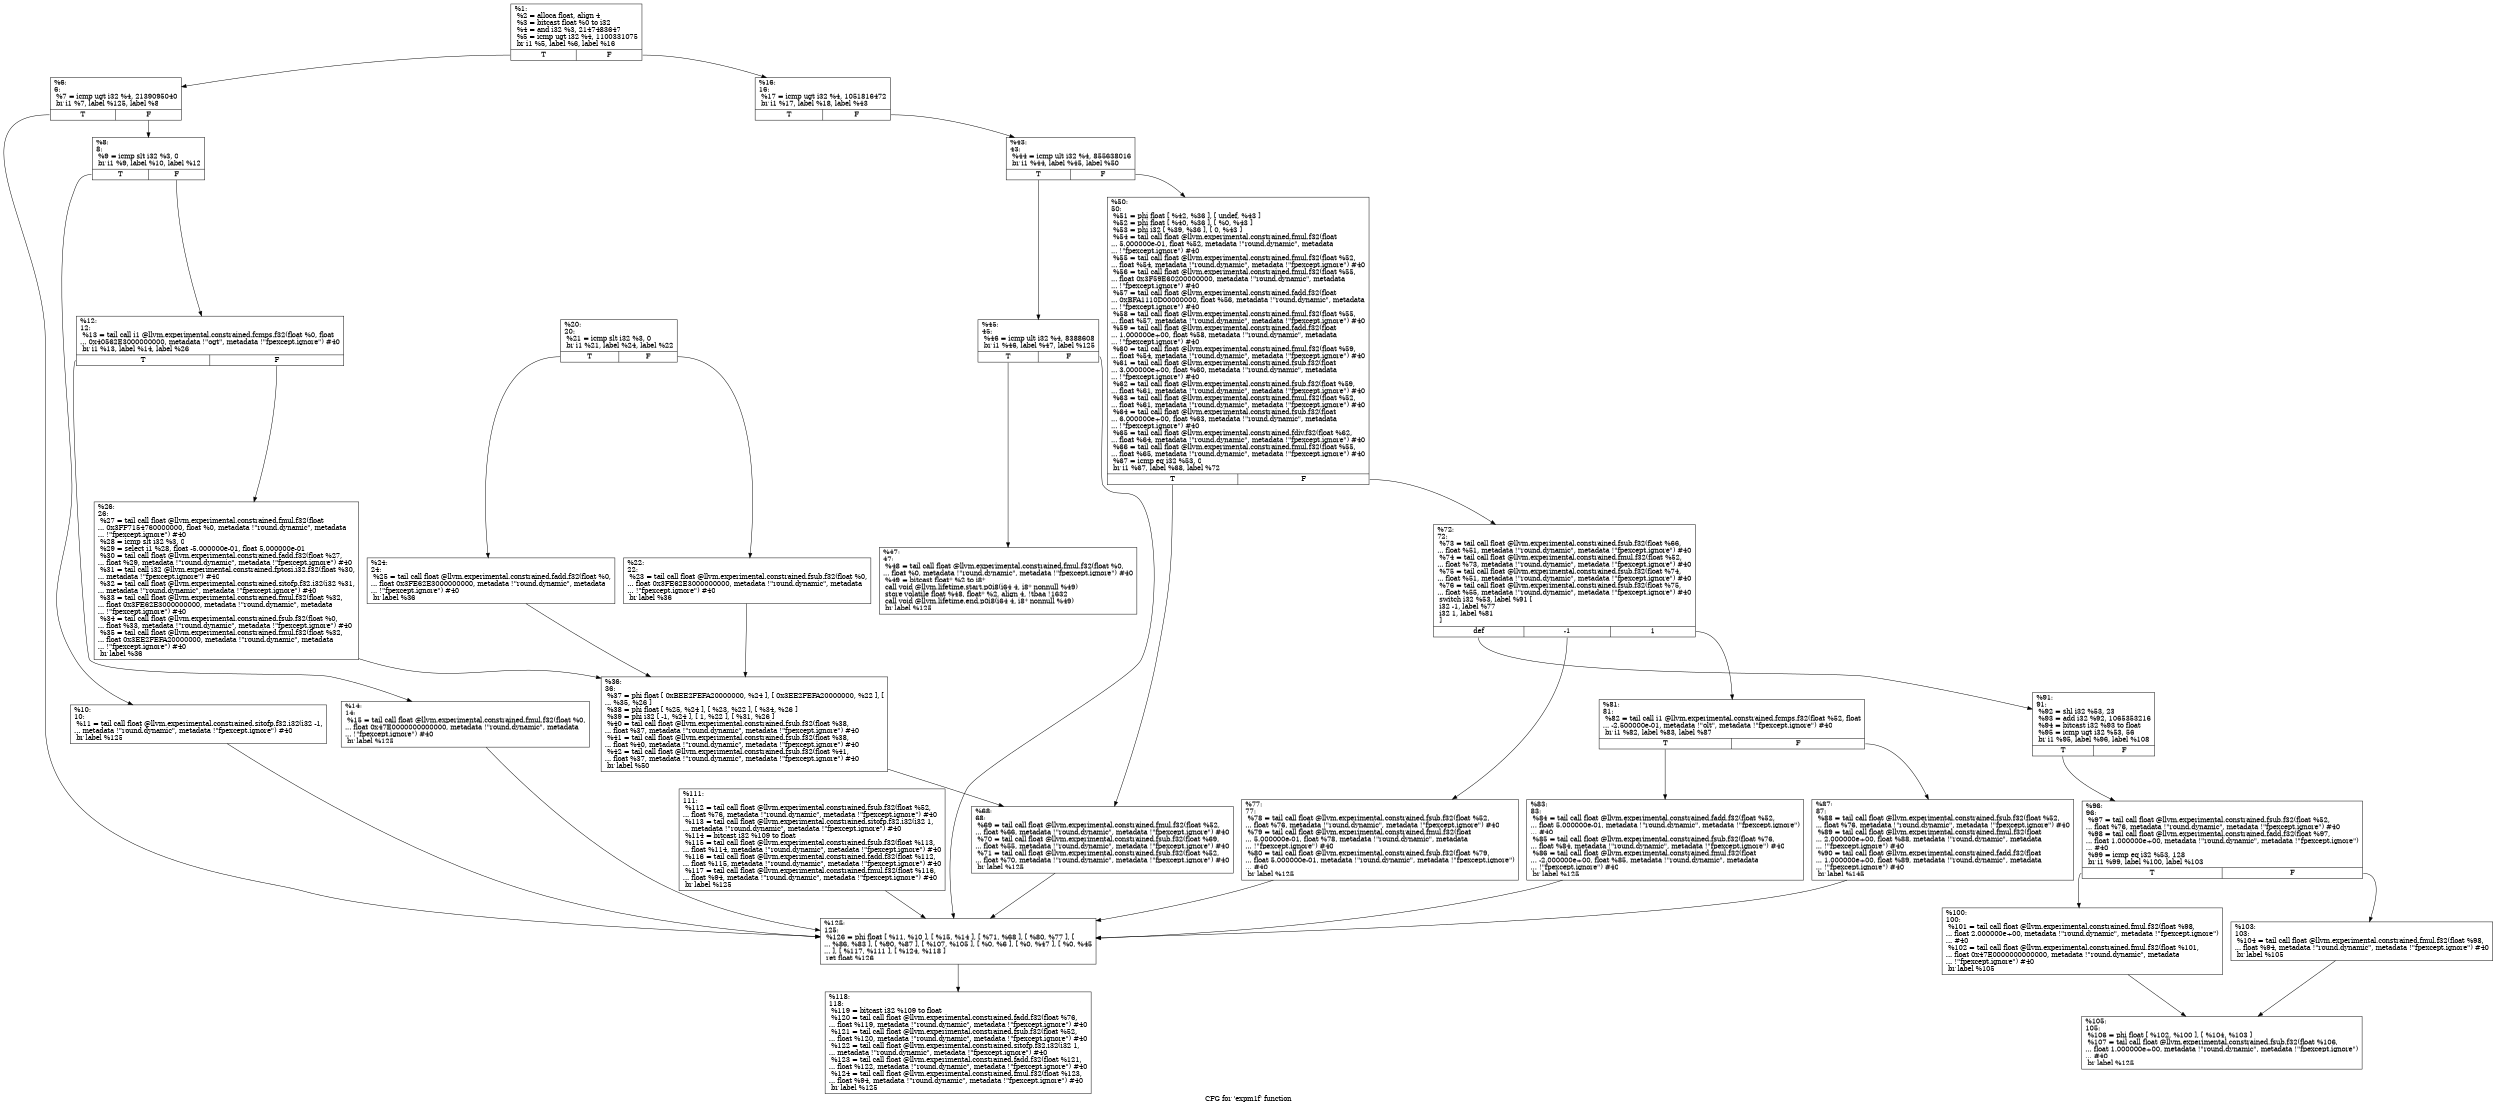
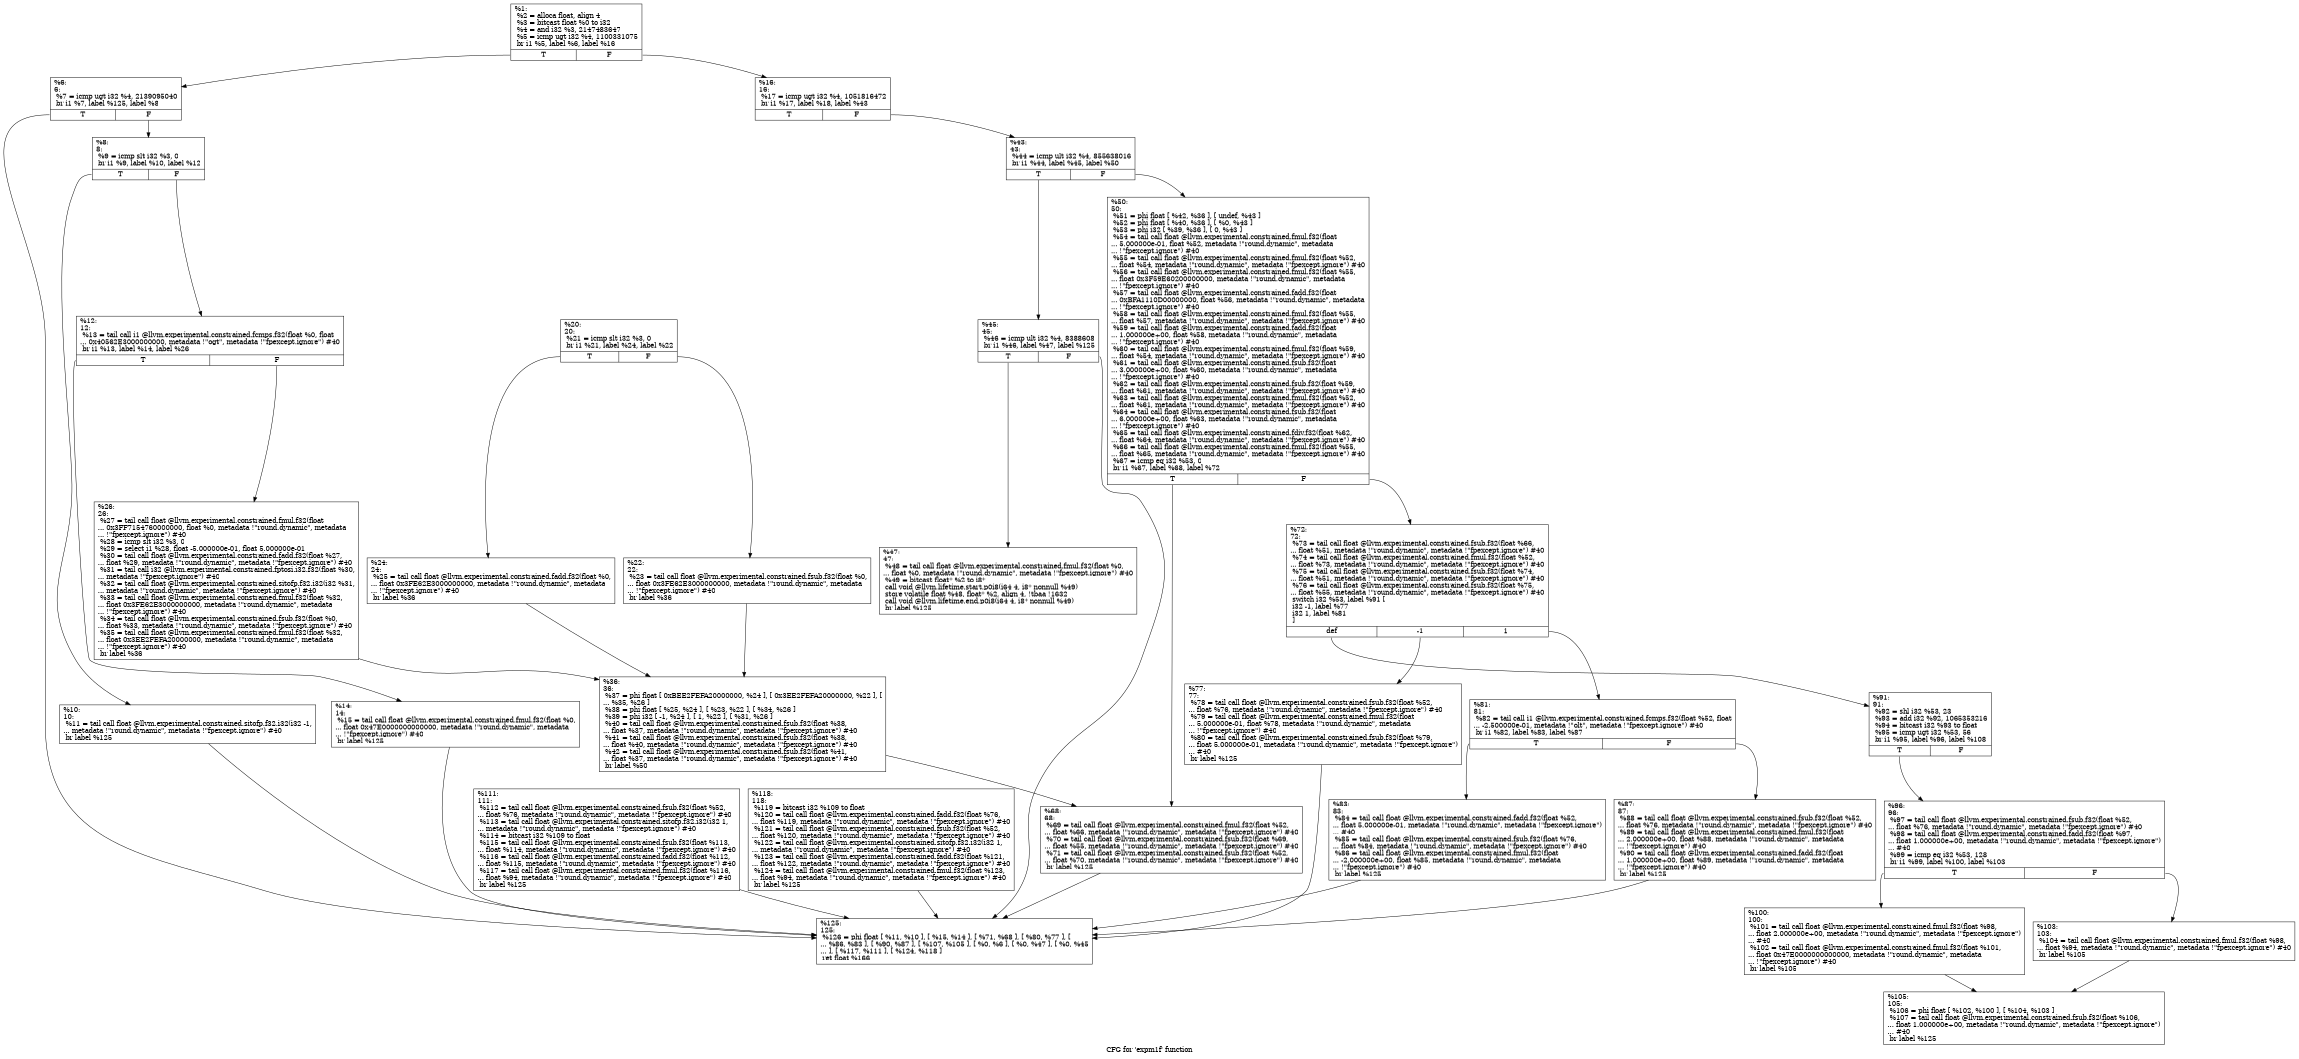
(1840, 875) -> (1642, 875)
(849, 959) -> (845, 959)
(958, 976) -> (927, 903)
